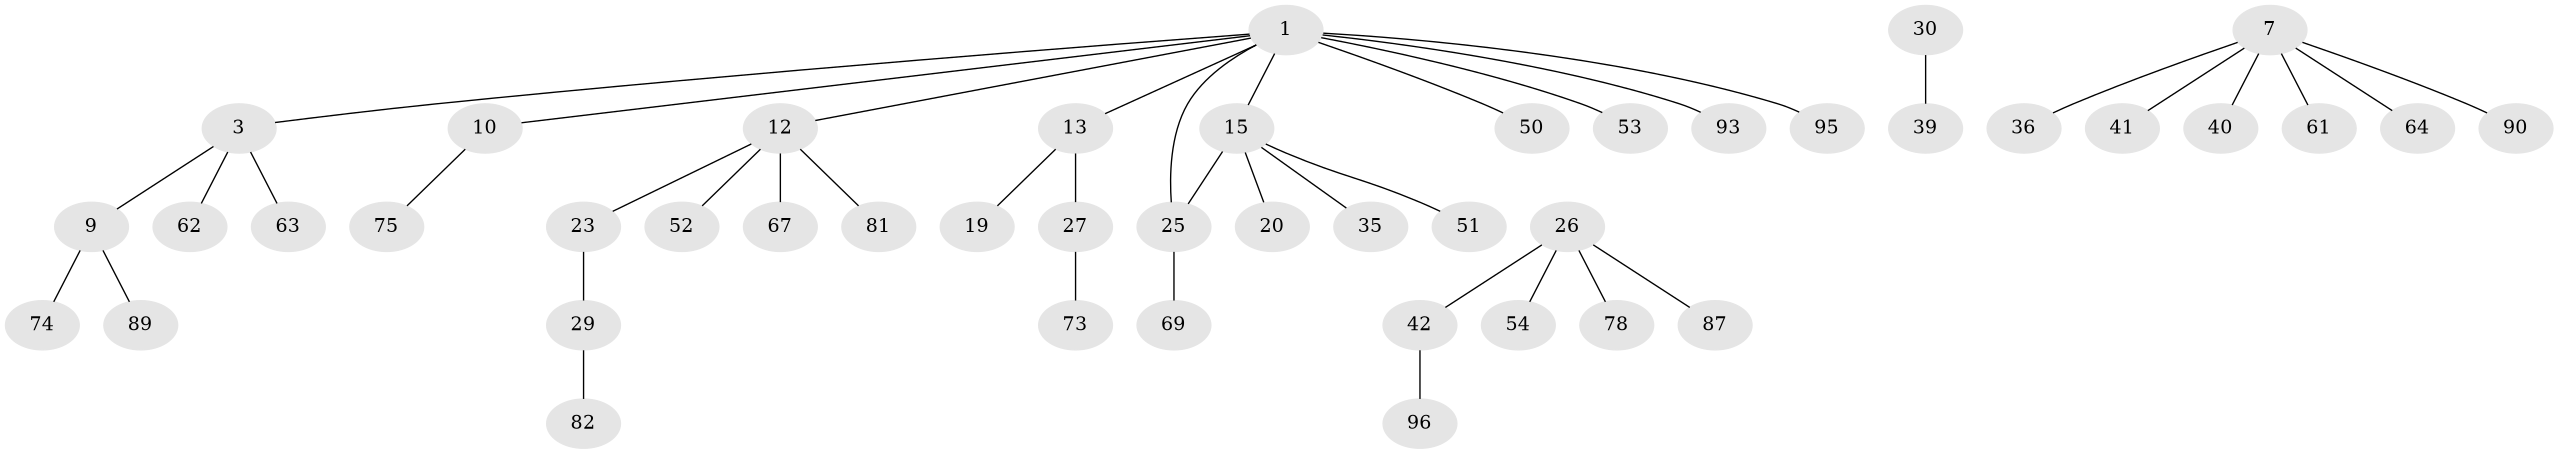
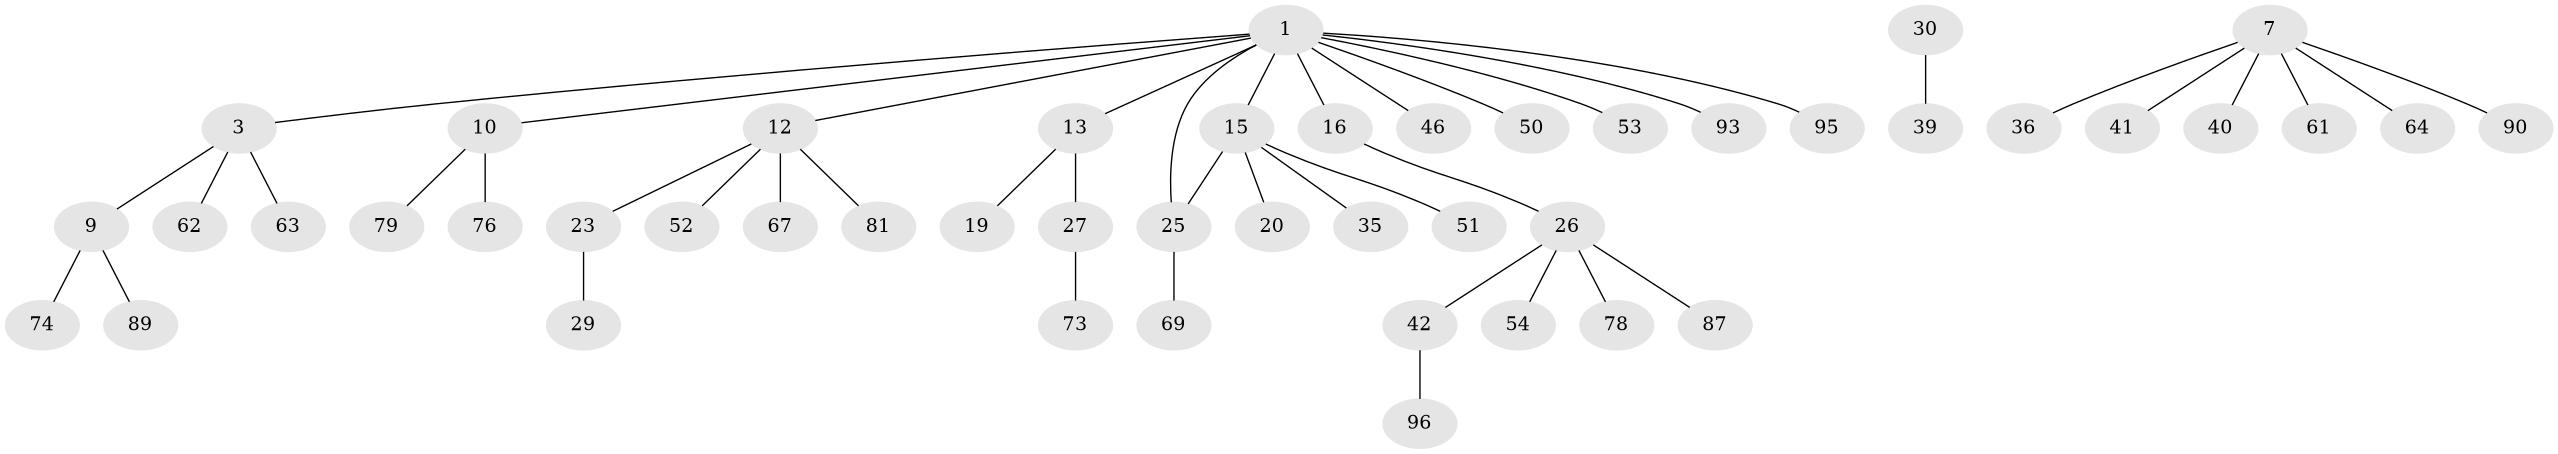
none -> (1335, 128)
none -> (1434, 128)
(387, 227) -> (387, 227)
none -> (485, 227)
(584, 424) -> none
